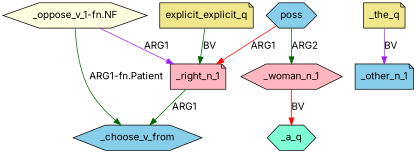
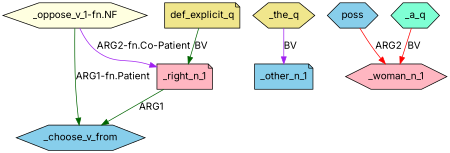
(206, 15) -> (202, 15)
(384, 15) -> (284, 15)
(250, 43) -> none
(292, 43) -> (370, 44)
(157, 46) -> (144, 46)
(292, 104) -> (407, 43)
